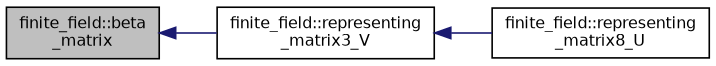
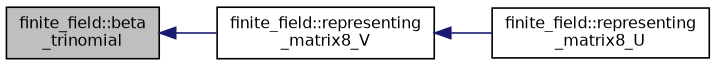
(83, 33) -> (83, 33)
(326, 33) -> (326, 33)
